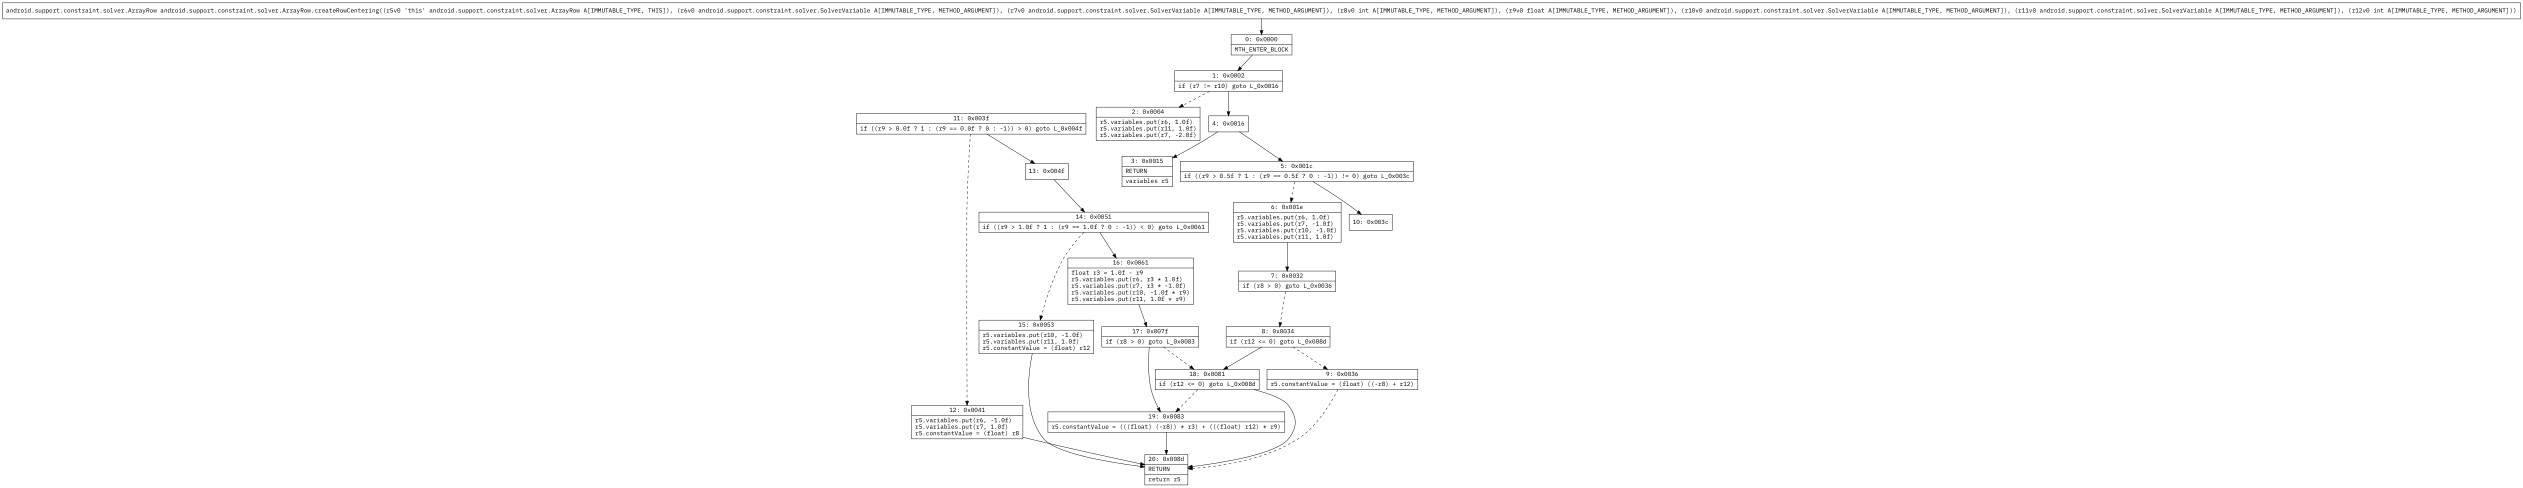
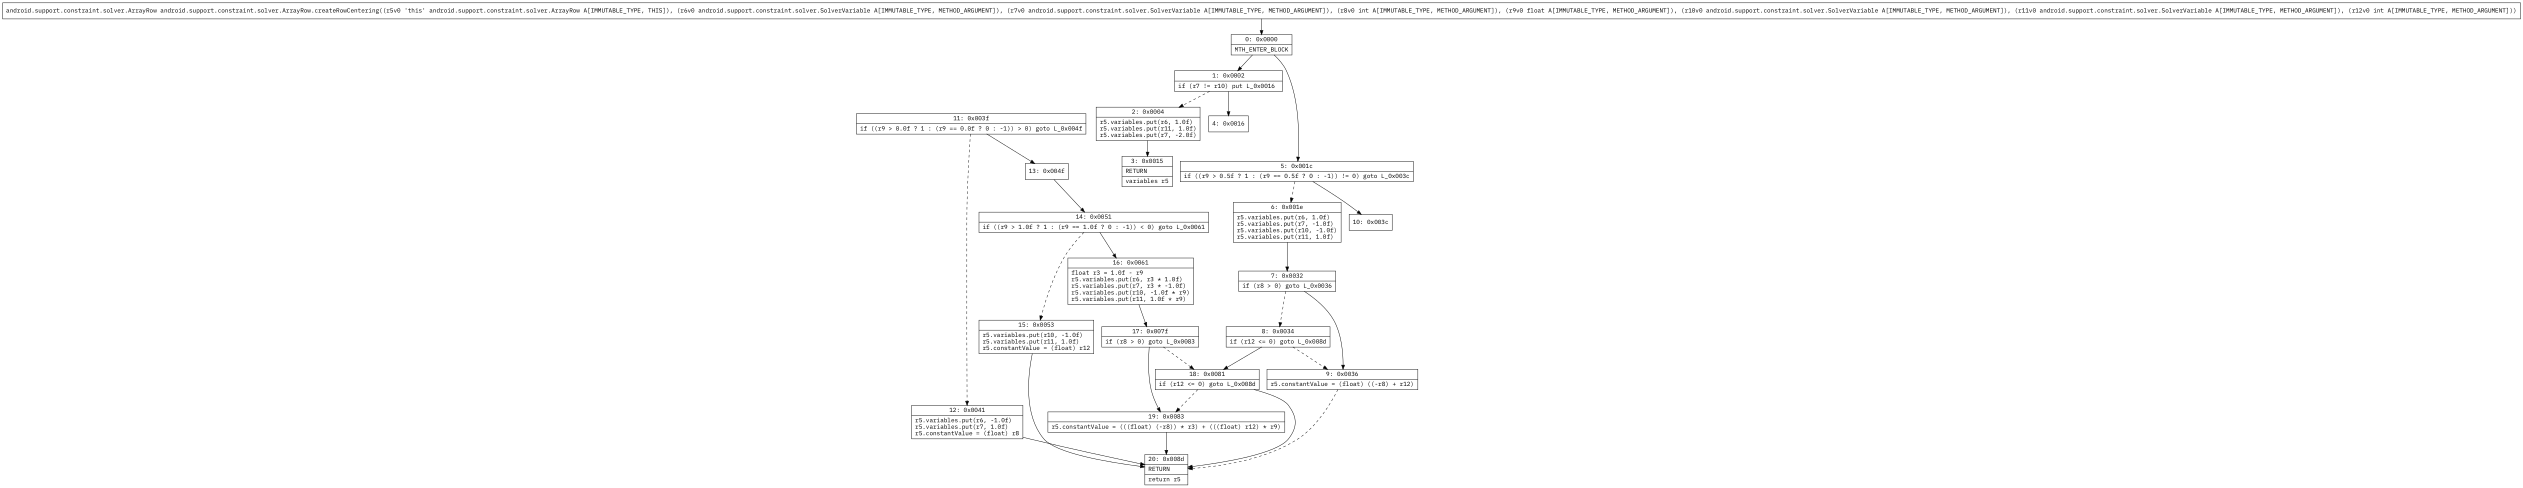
(1229, 86) -> (1227, 86)
(1197, 144) -> (1148, 146)
(1259, 145) -> (1296, 103)
none -> (1335, 322)
